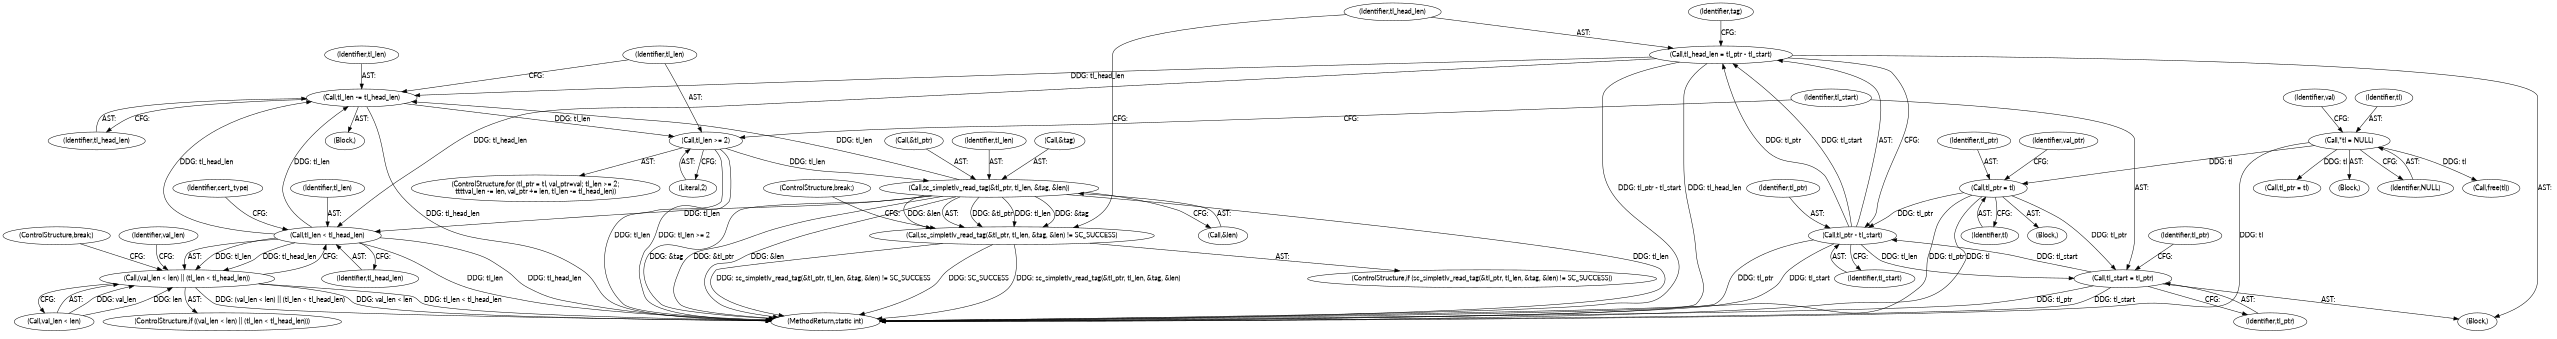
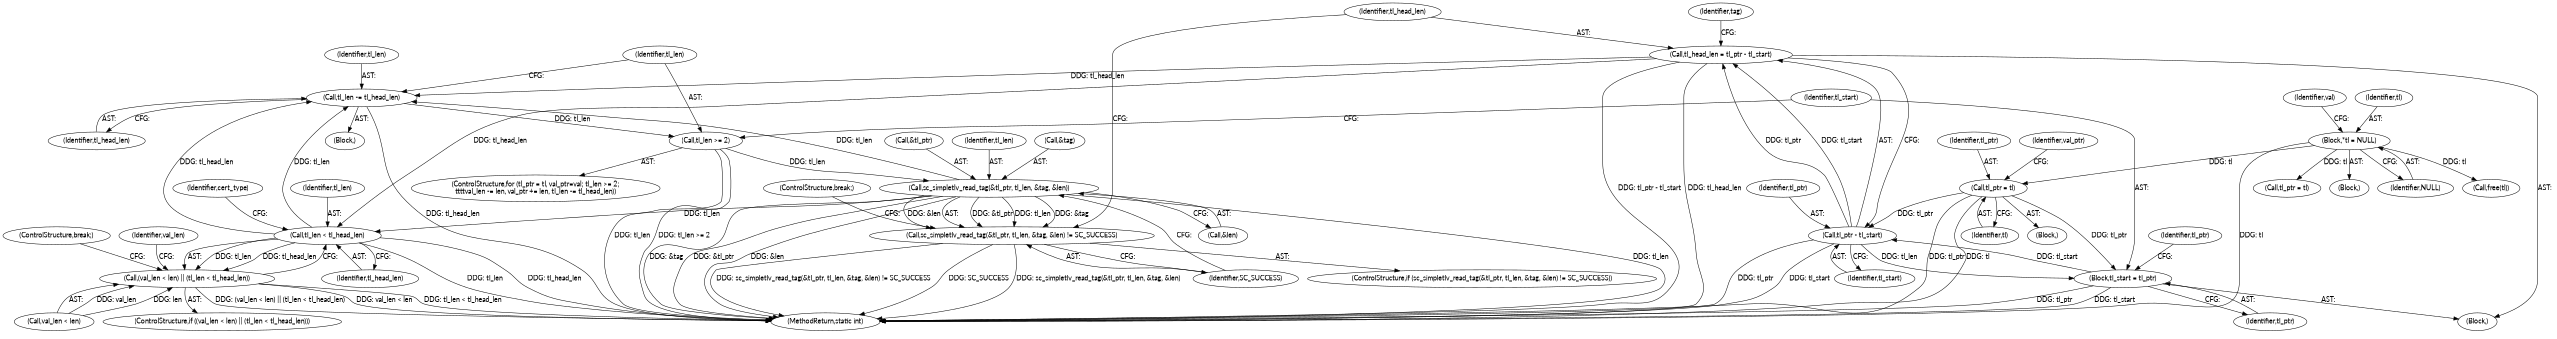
(2349, 141) -> (2349, 141)
(693, 188) -> none
none -> (1246, 279)
(2123, 279) -> (2123, 279)
(70, 288) -> none
